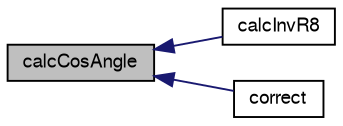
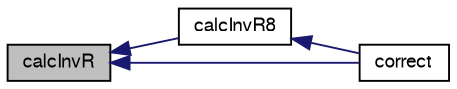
none -> (335, 48)
(81, 63) -> (59, 63)
